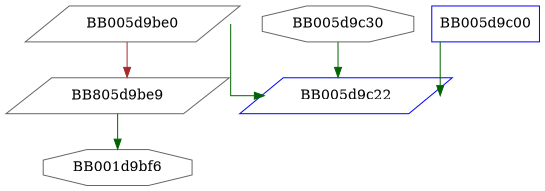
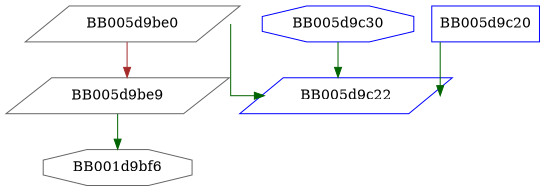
(338, 24) -> (338, 24)
(486, 24) -> (486, 24)
(118, 96) -> (118, 96)
